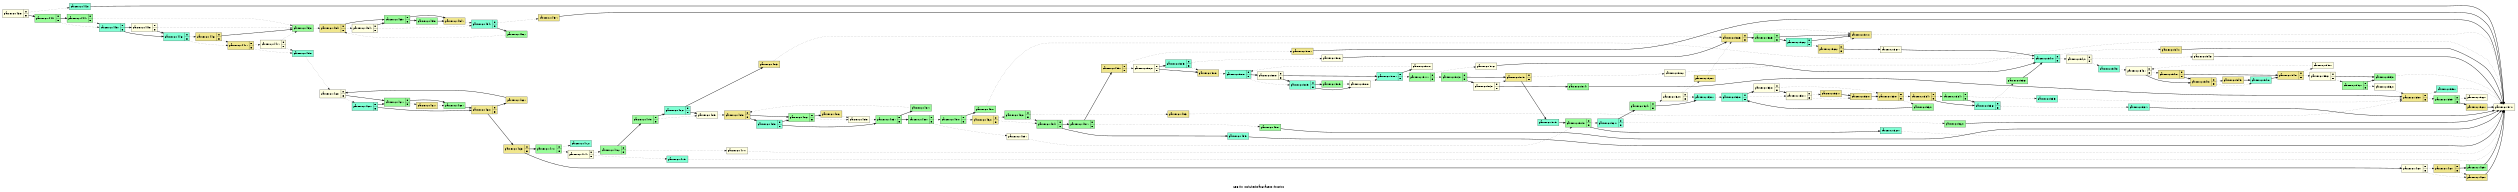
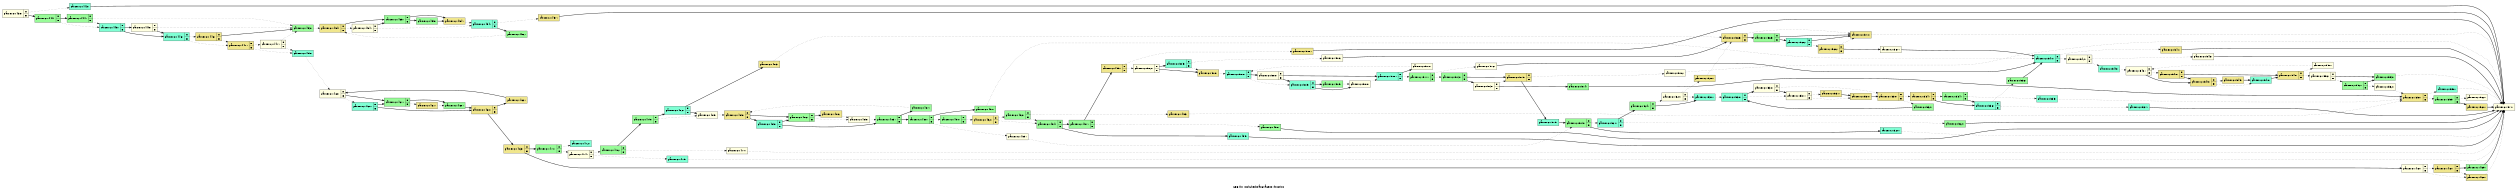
(970, 114) -> (953, 112)
(2500, 145) -> (2500, 145)
